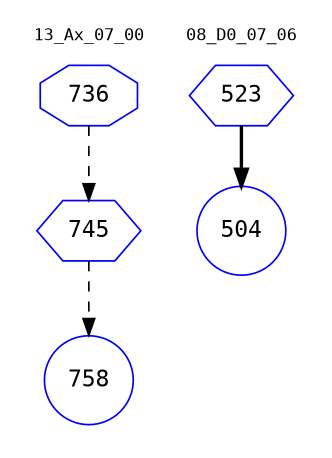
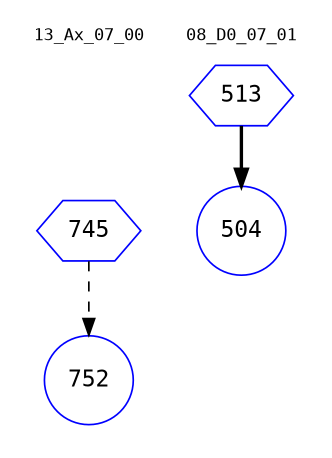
(242, 36) -> (242, 36)
(89, 96) -> none
(241, 96) -> (241, 96)
(89, 380) -> (89, 380)
